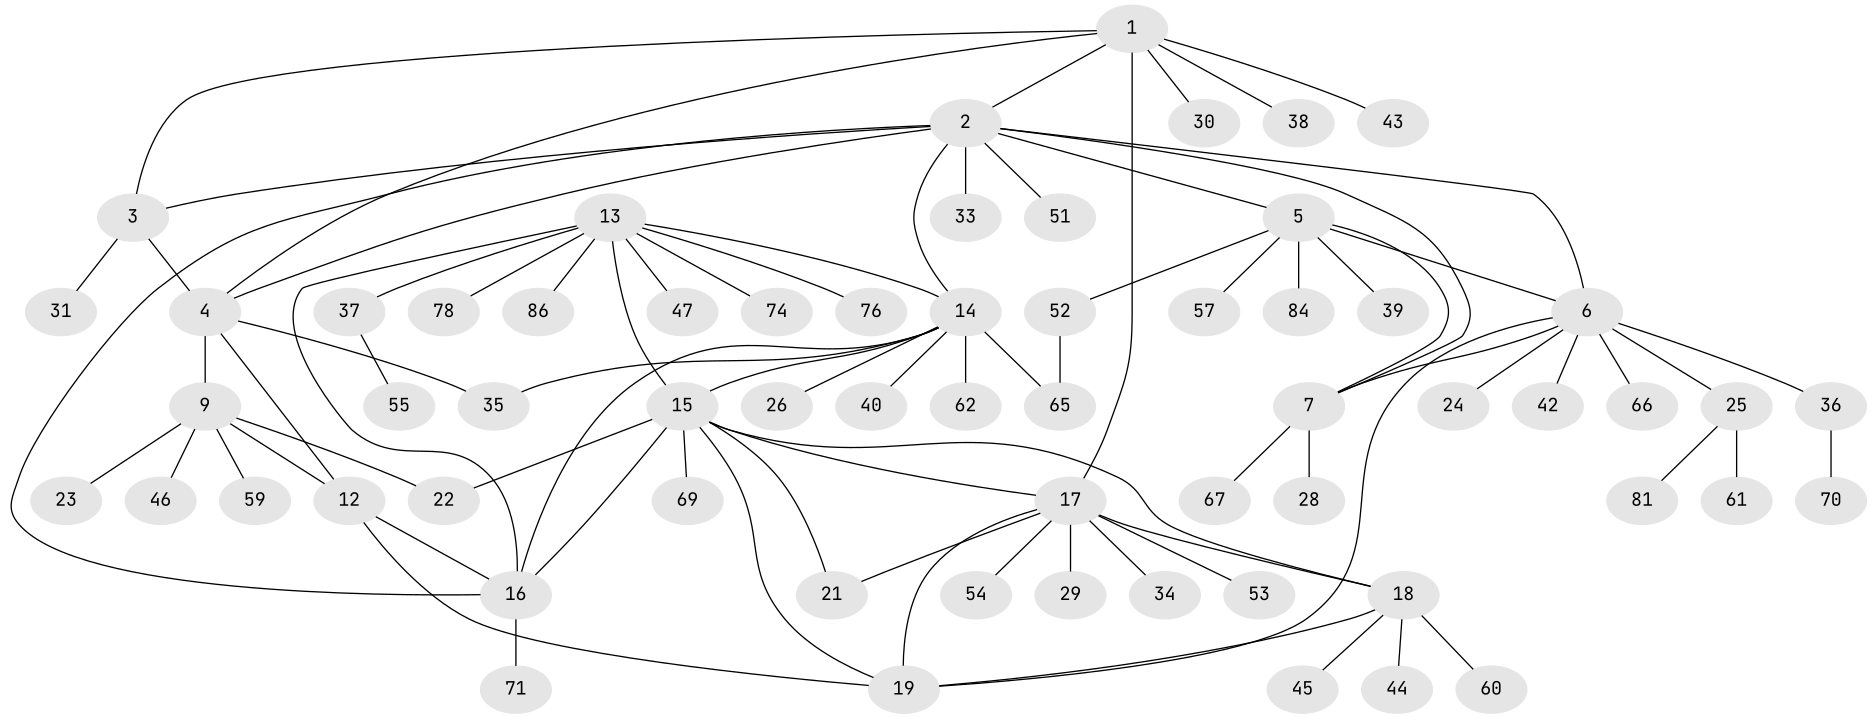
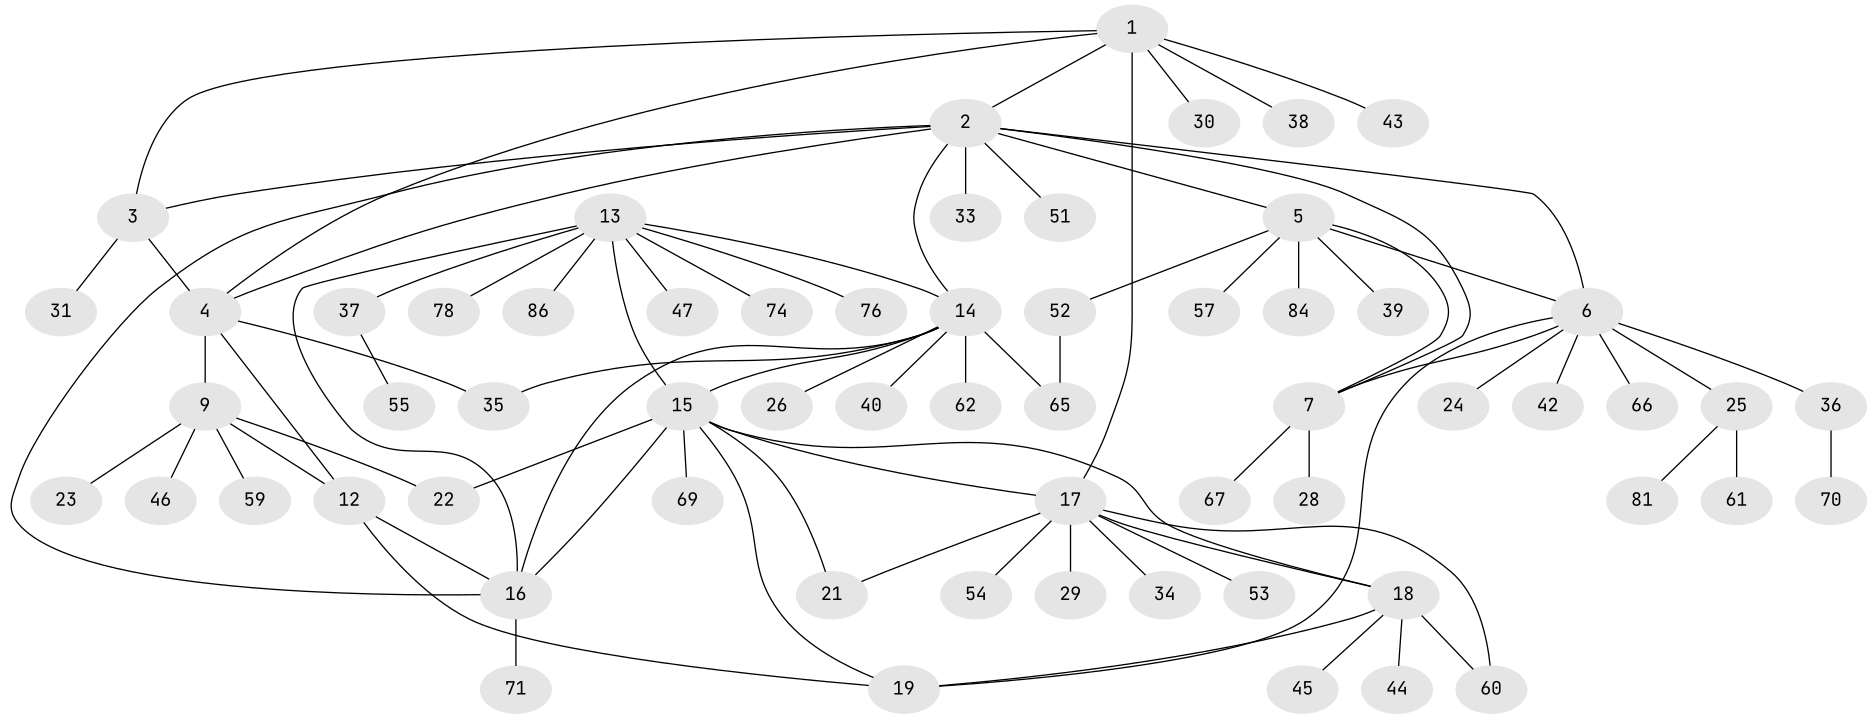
(938, 561) -> (1334, 527)
